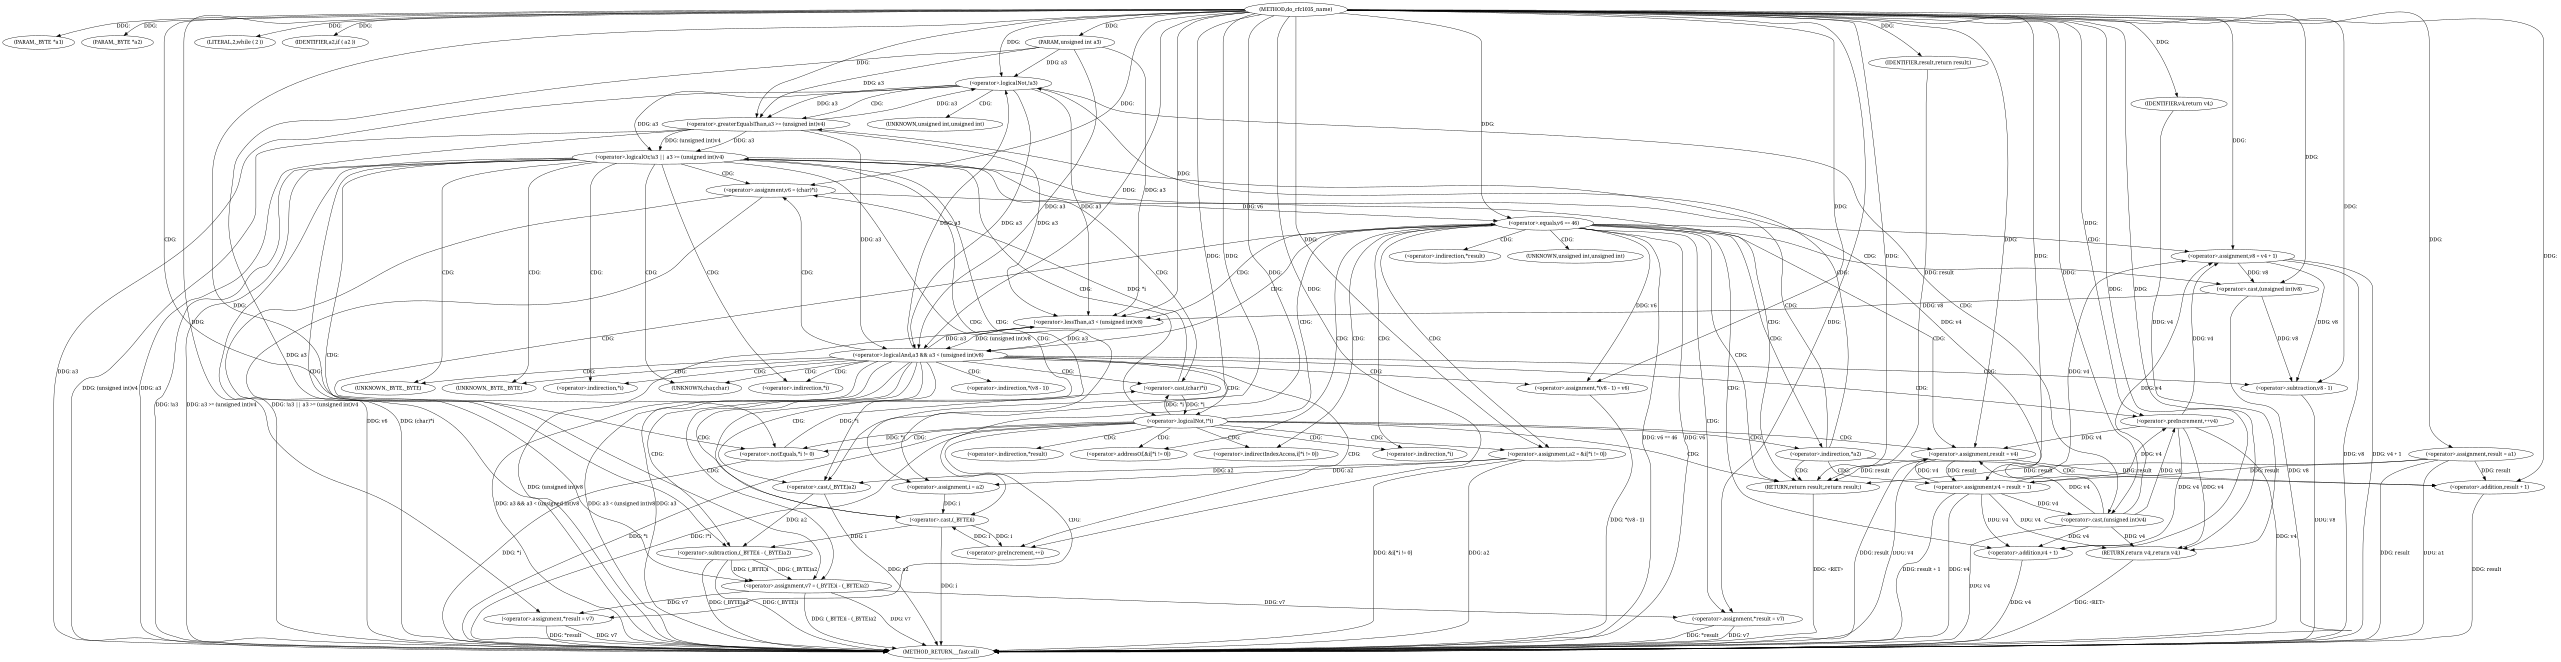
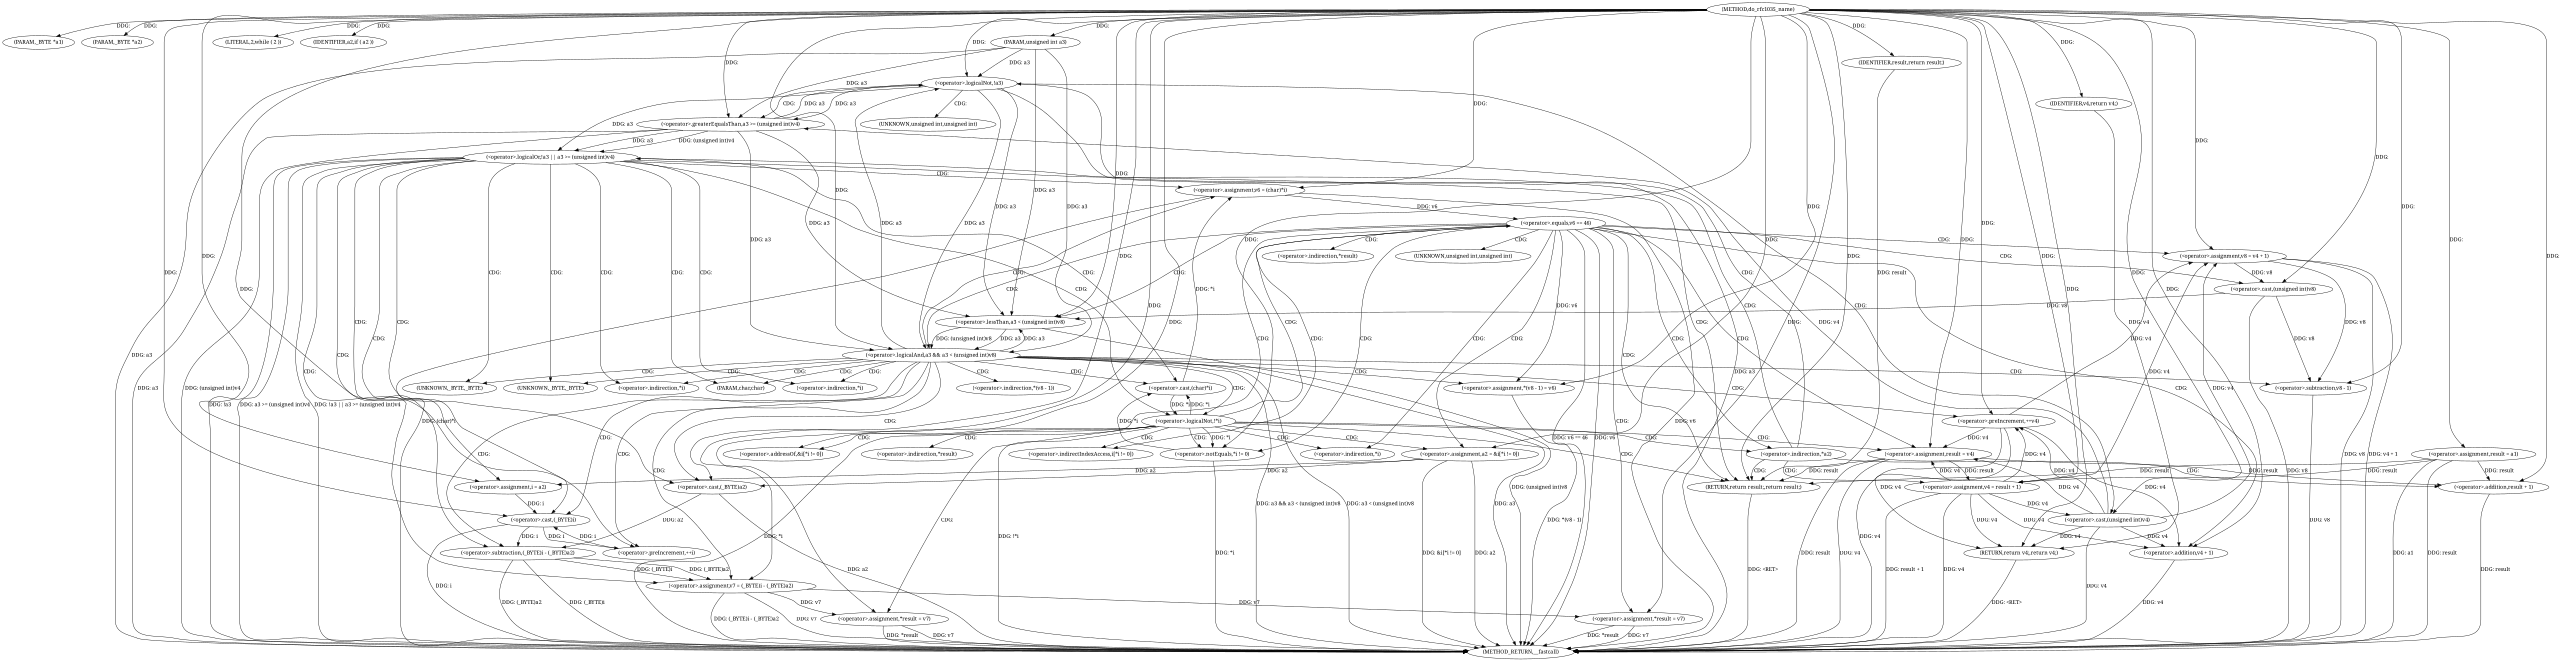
(1481, 63) -> none
(171, 240) -> (1252, 240)
(700, 388) -> (741, 388)
